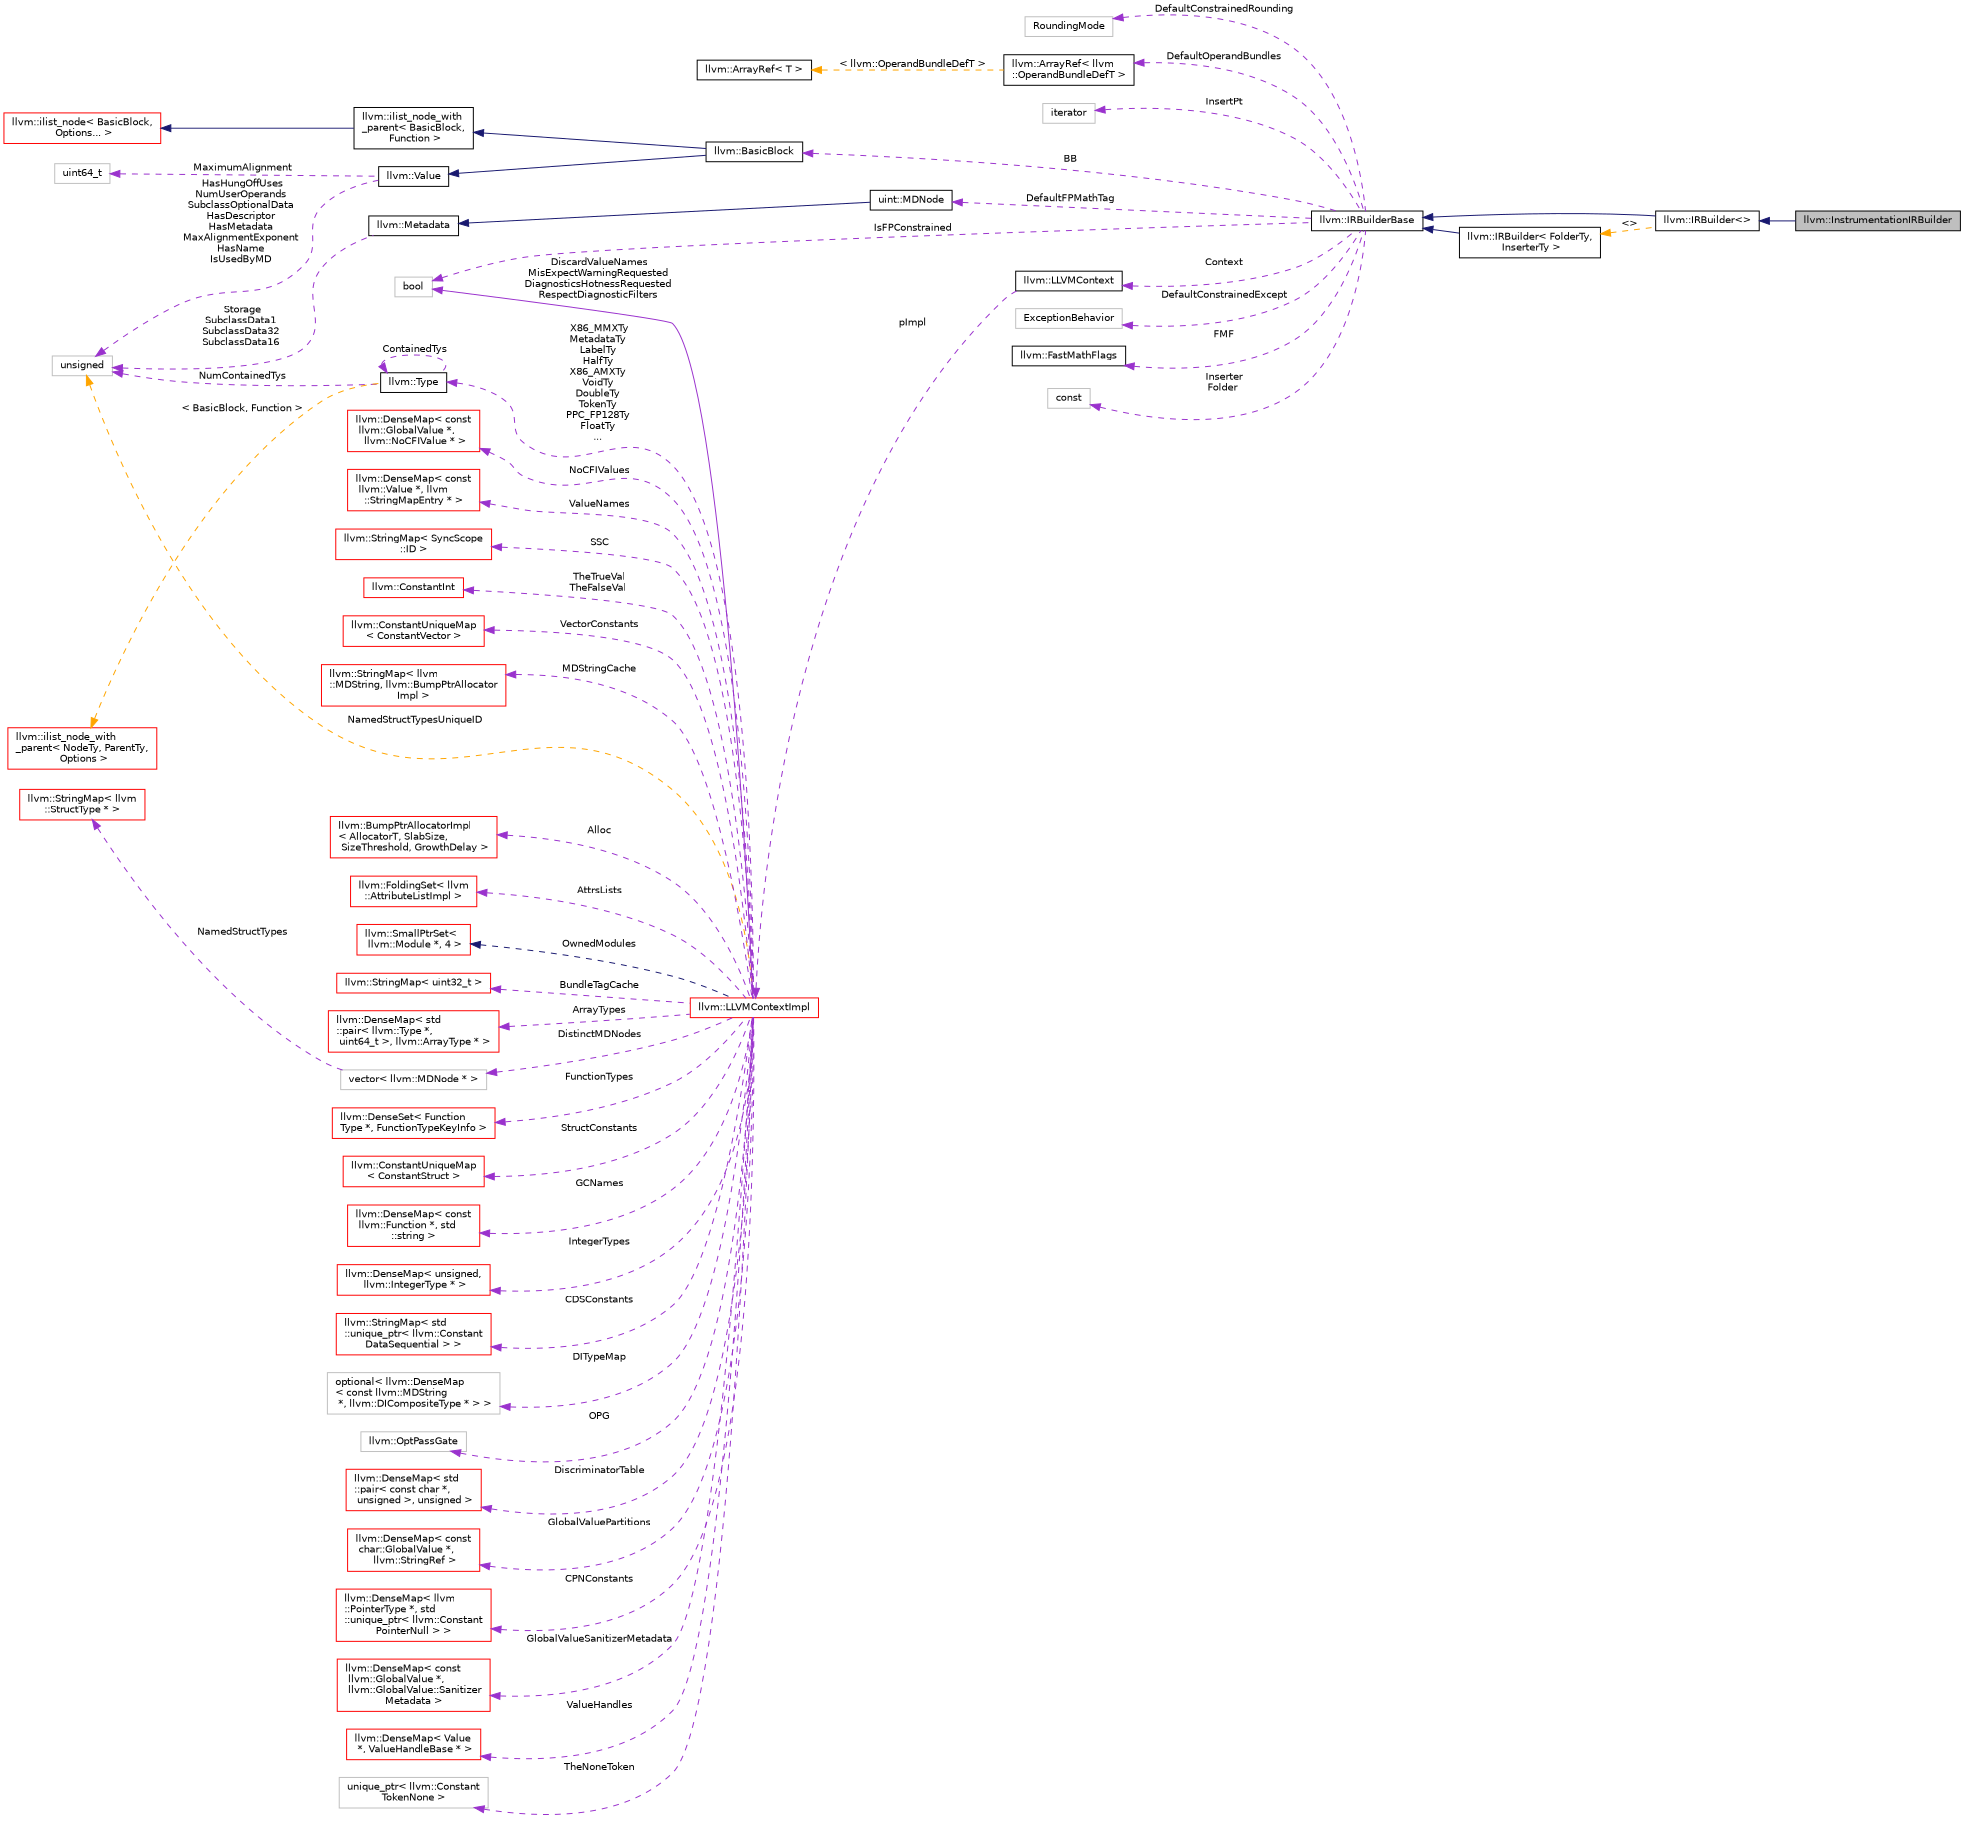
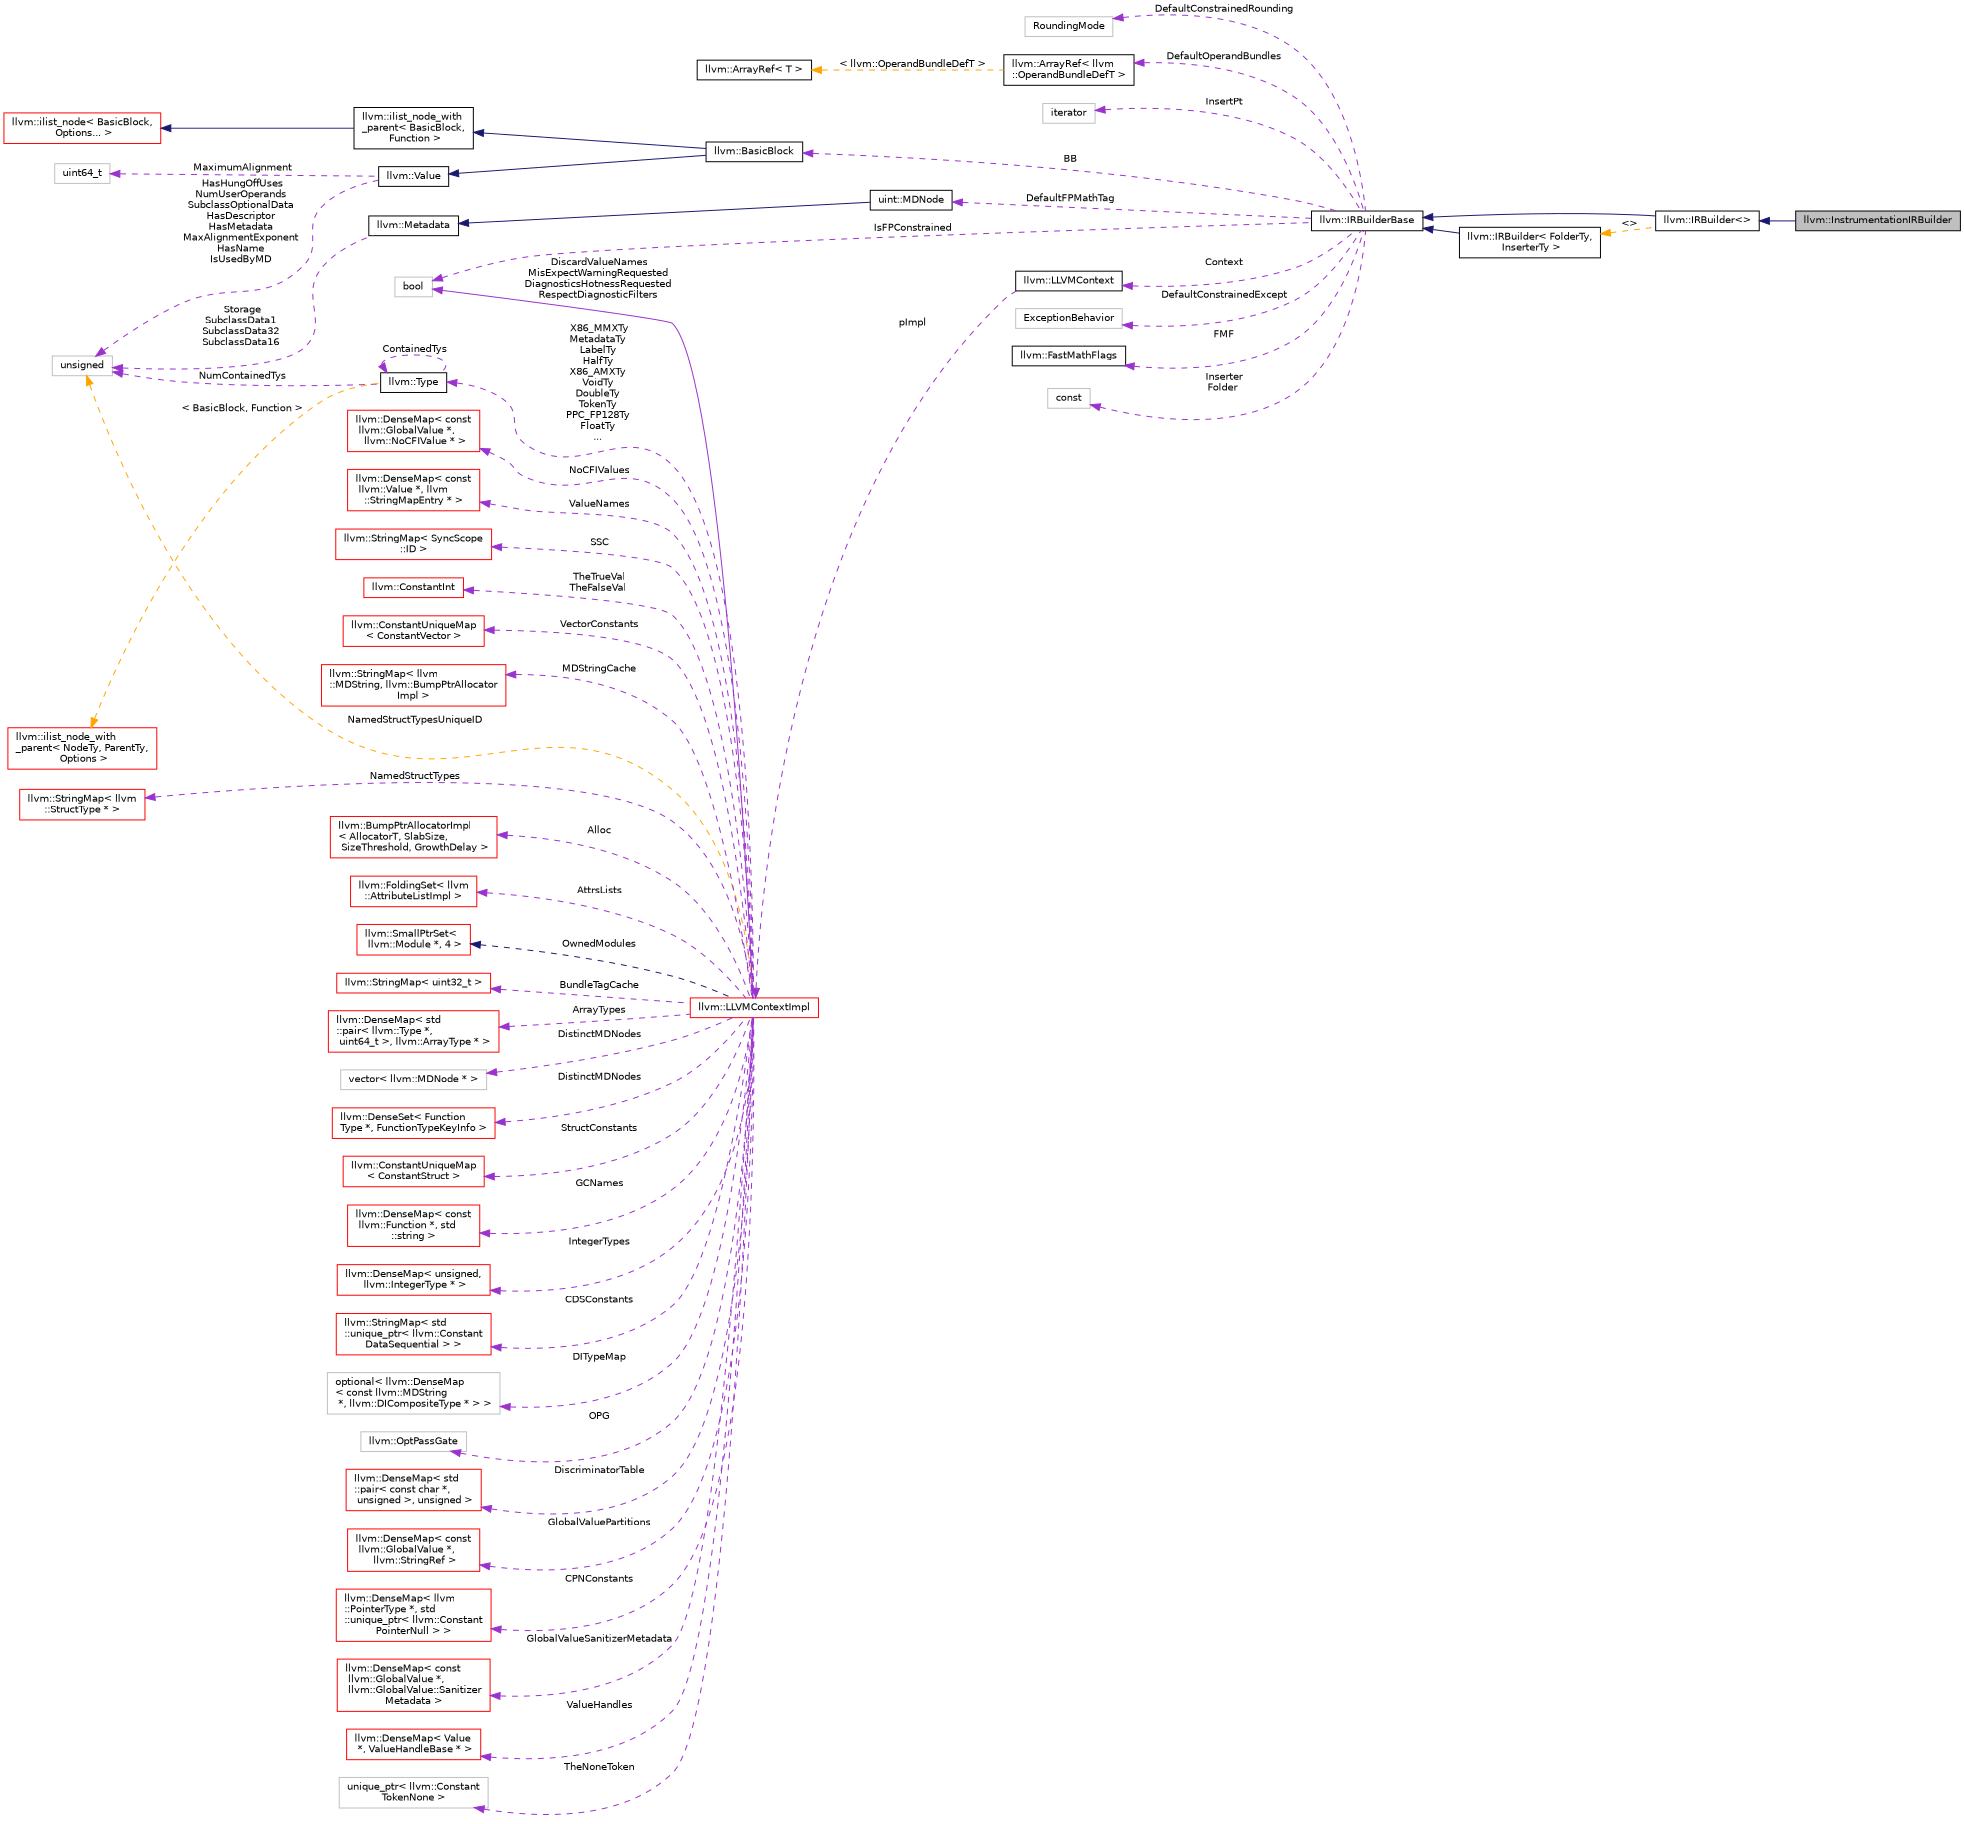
(205, 966) -> (516, 785)
(598, 1077) -> (598, 1077)
(414, 1550) -> (414, 1550)
